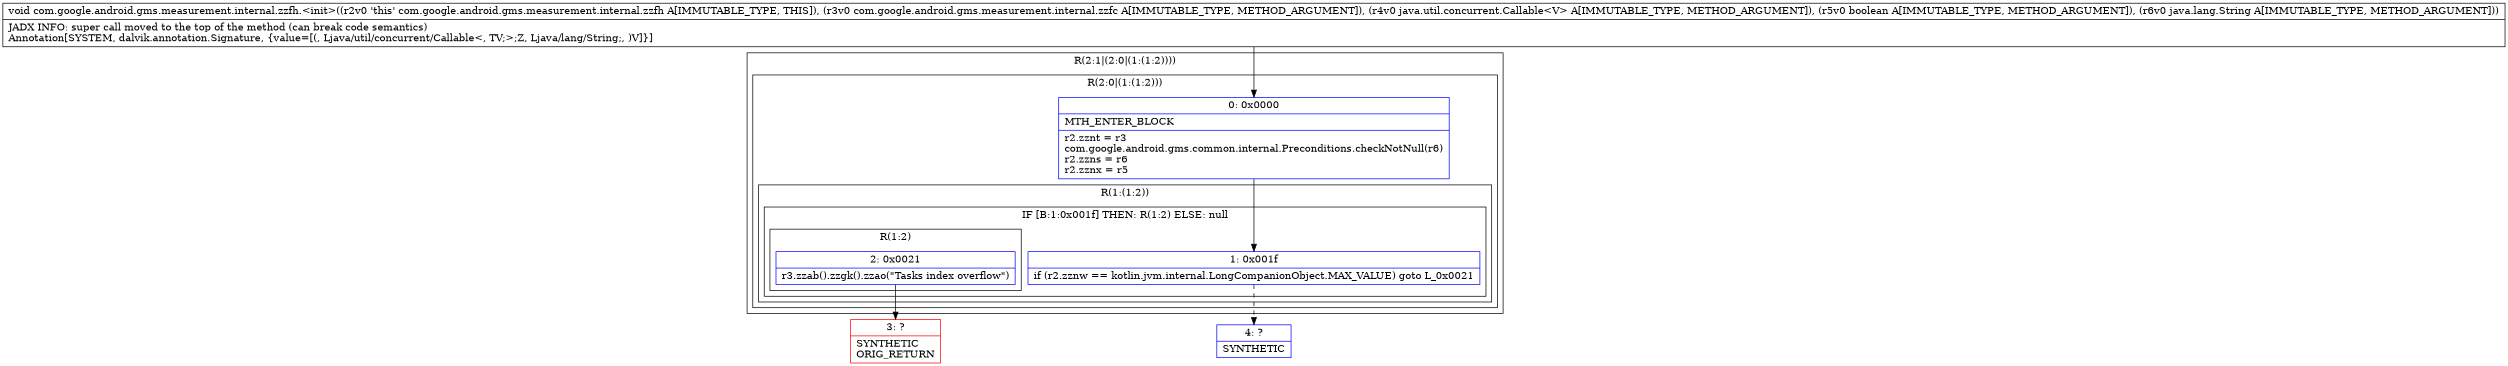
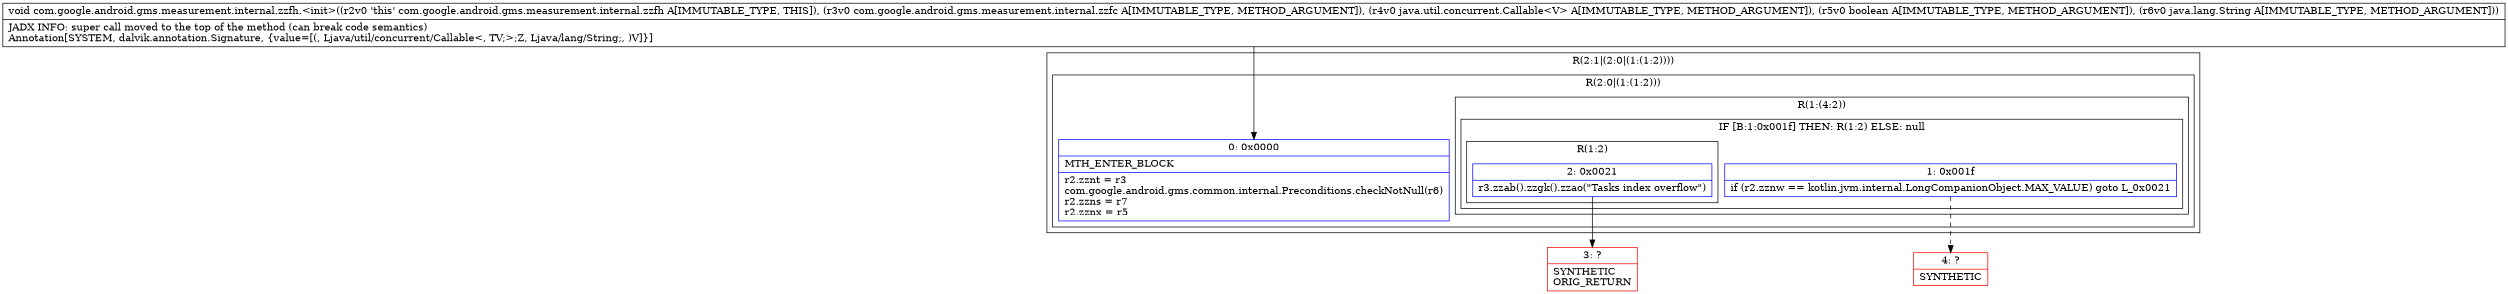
(1096, 160) -> (1096, 202)
(1125, 193) -> (1822, 105)
(1254, 212) -> none
(1254, 341) -> (1951, 269)
